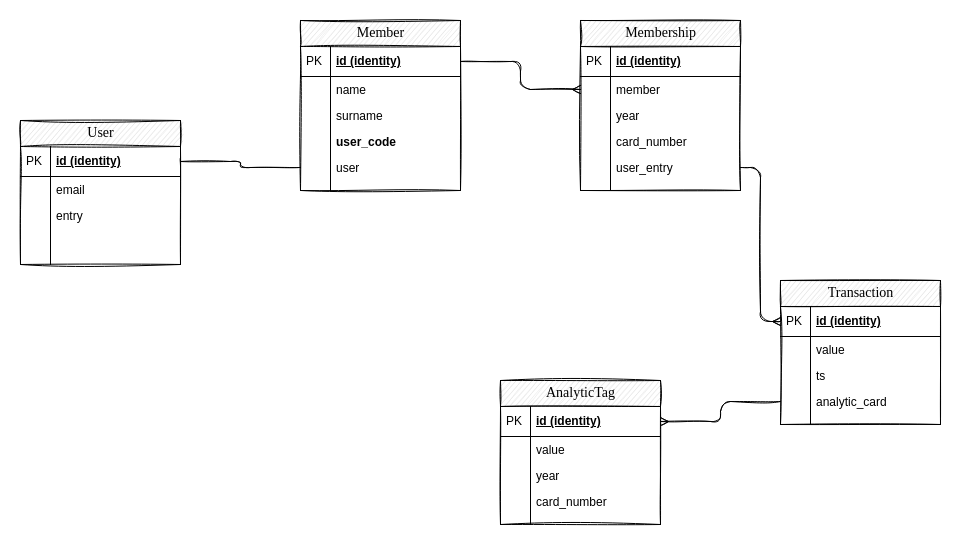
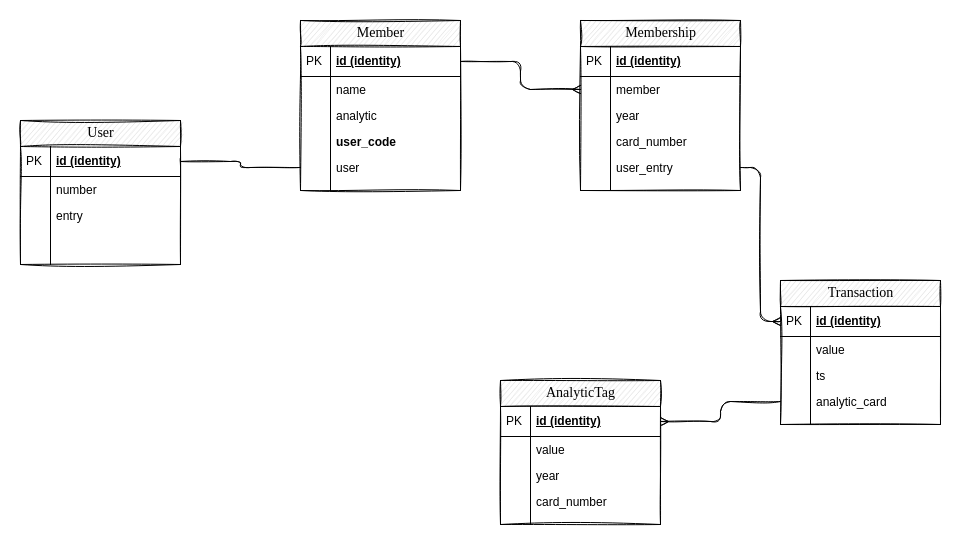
(360, 117) -> (360, 117)
(70, 191) -> (77, 191)
